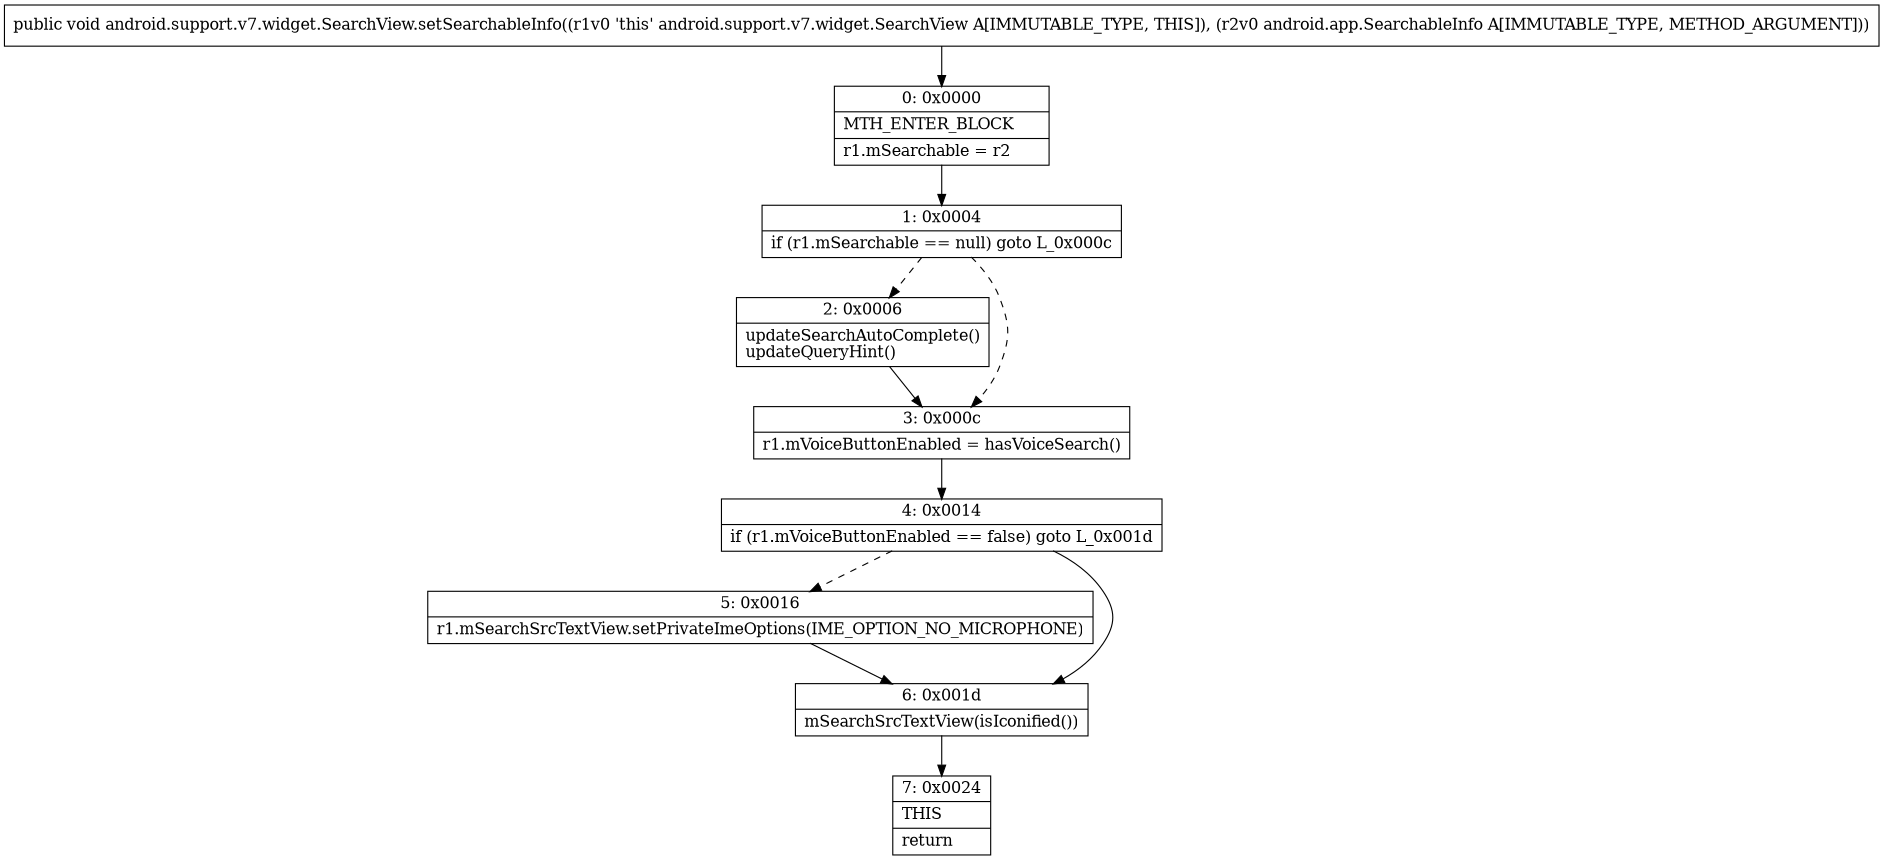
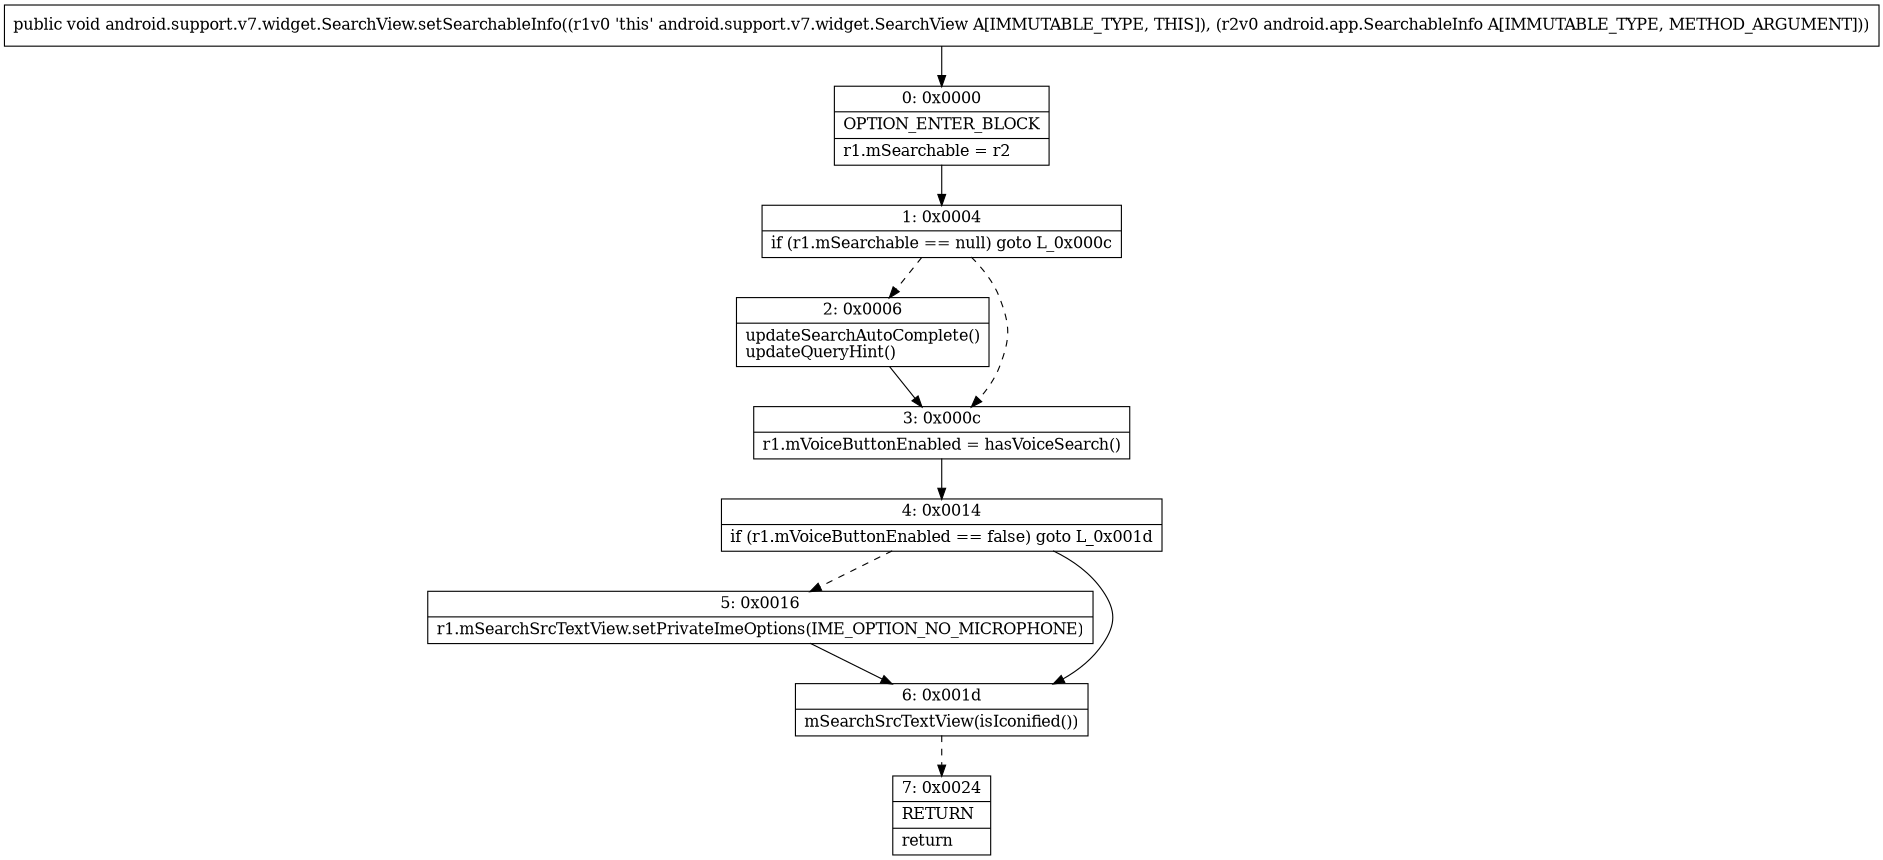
(929, 125) -> (942, 125)
(942, 750) -> (942, 750)
(922, 814) -> (938, 814)
